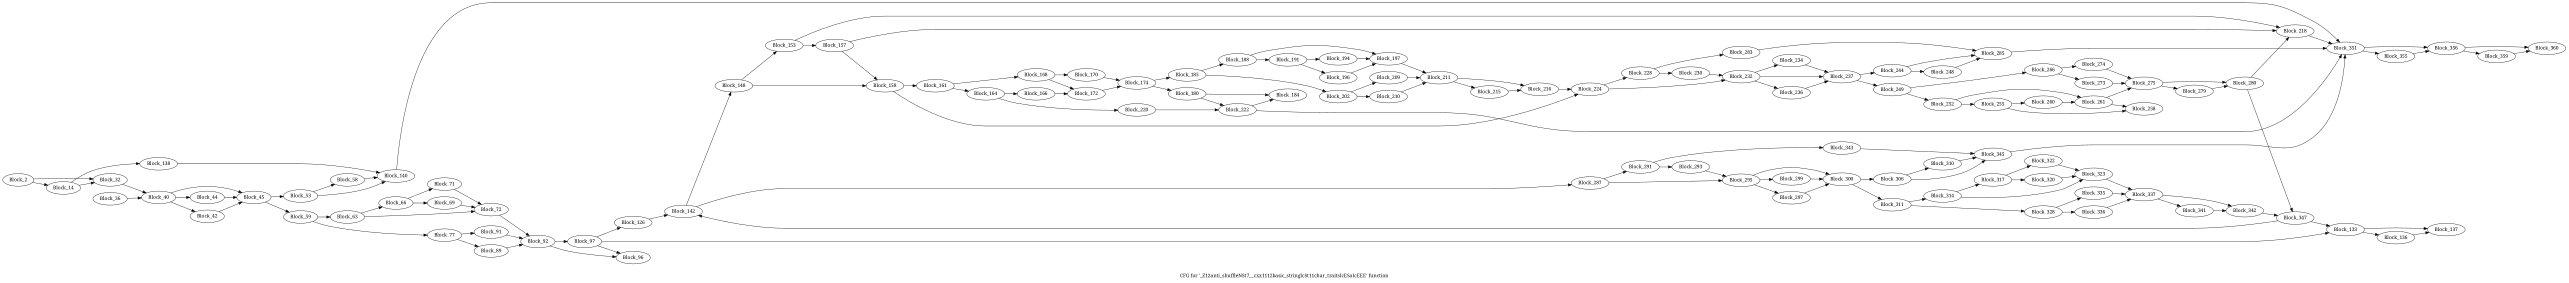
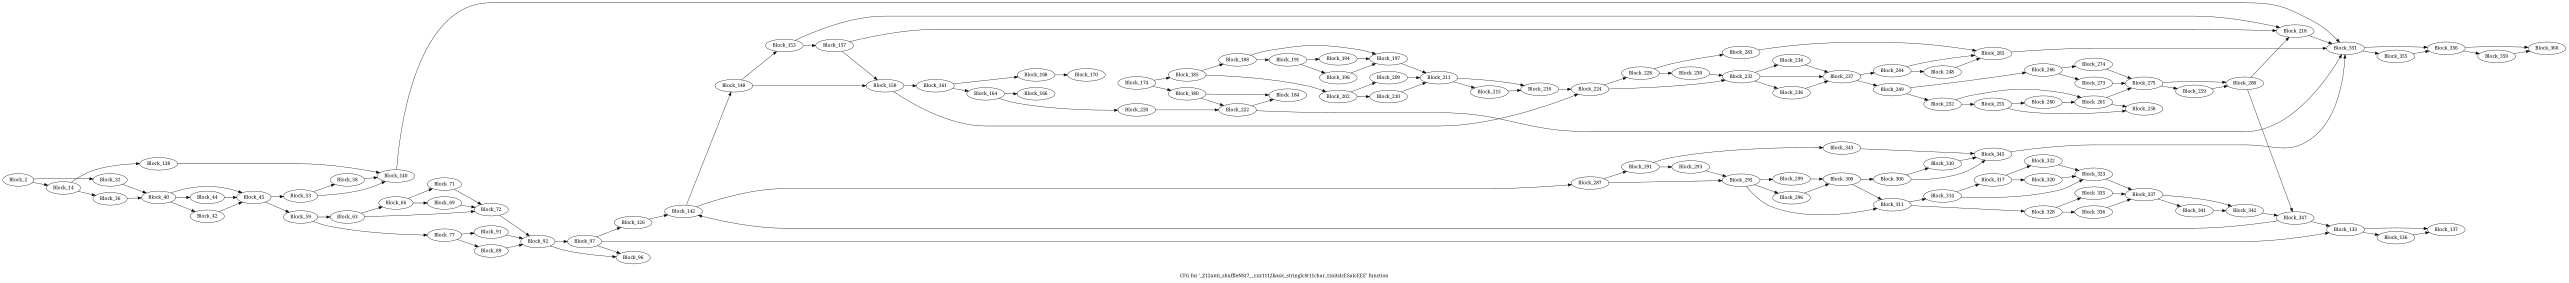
(1110, 79) -> none
(2194, 91) -> (2194, 91)
(1086, 94) -> none
(1789, 167) -> (1806, 214)
(85, 184) -> (85, 193)
(1792, 198) -> (1792, 198)
